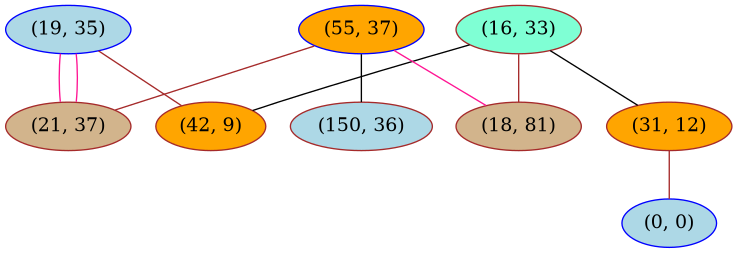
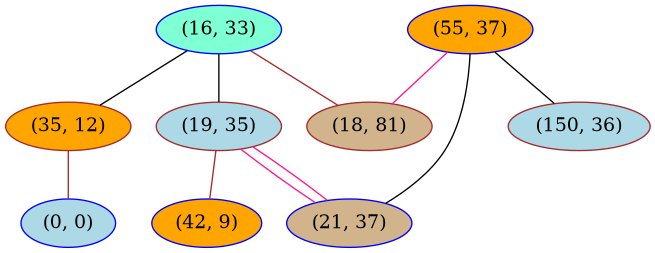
(68, 30) -> (219, 126)
(519, 30) -> (219, 30)
(372, 73) -> (219, 78)
(215, 78) -> (450, 141)
(68, 126) -> (349, 223)
(211, 126) -> (207, 223)
(669, 126) -> (68, 126)
